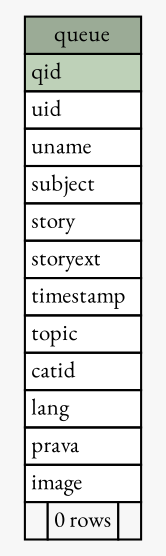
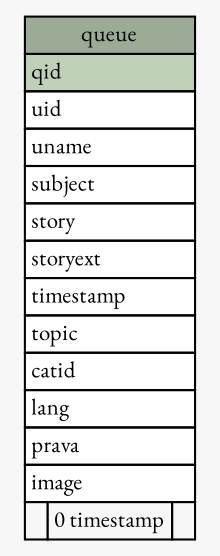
(83, 520) -> (110, 520)
